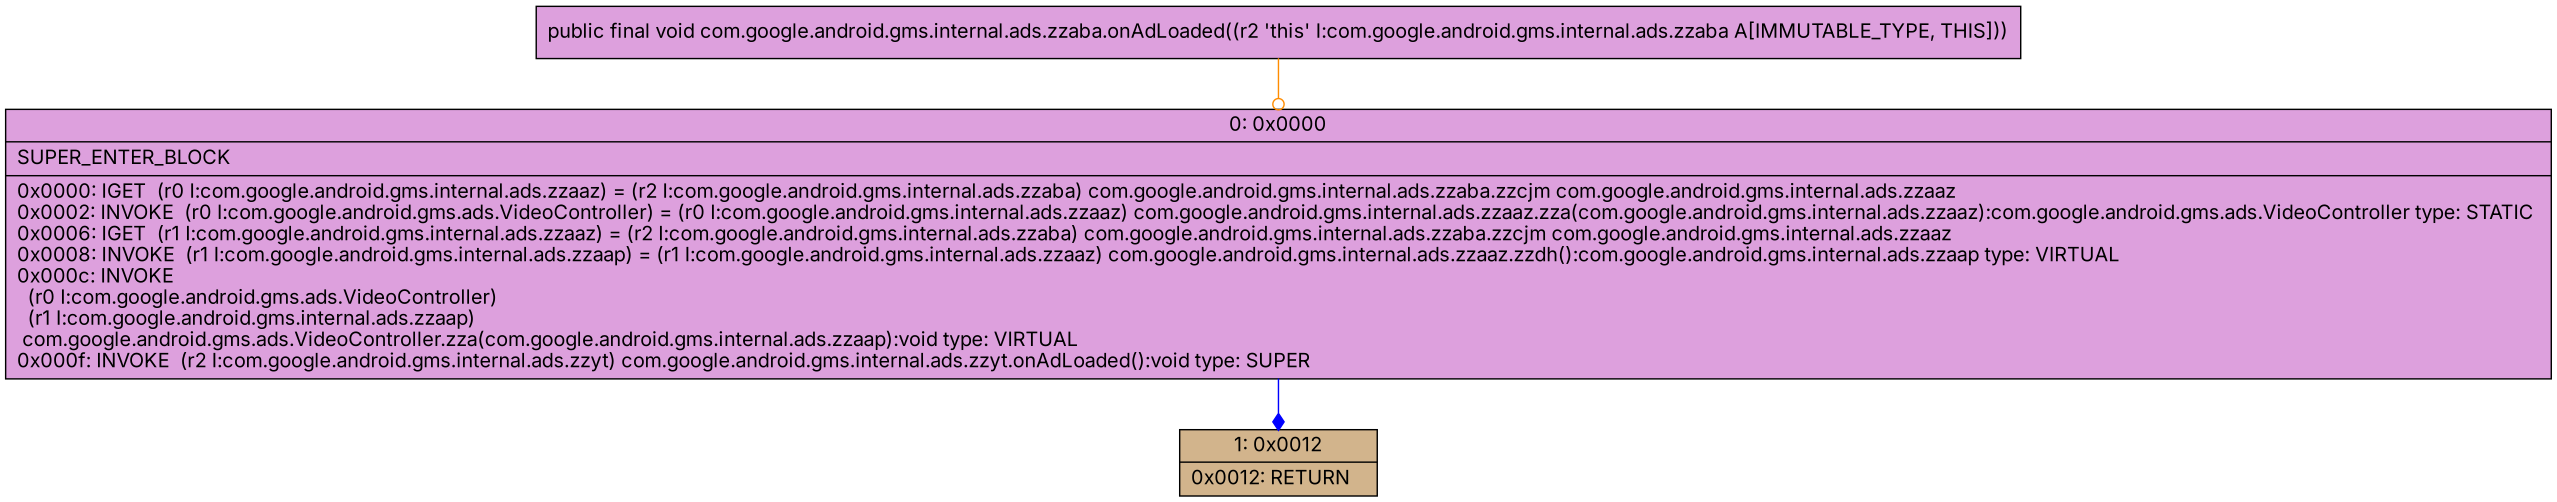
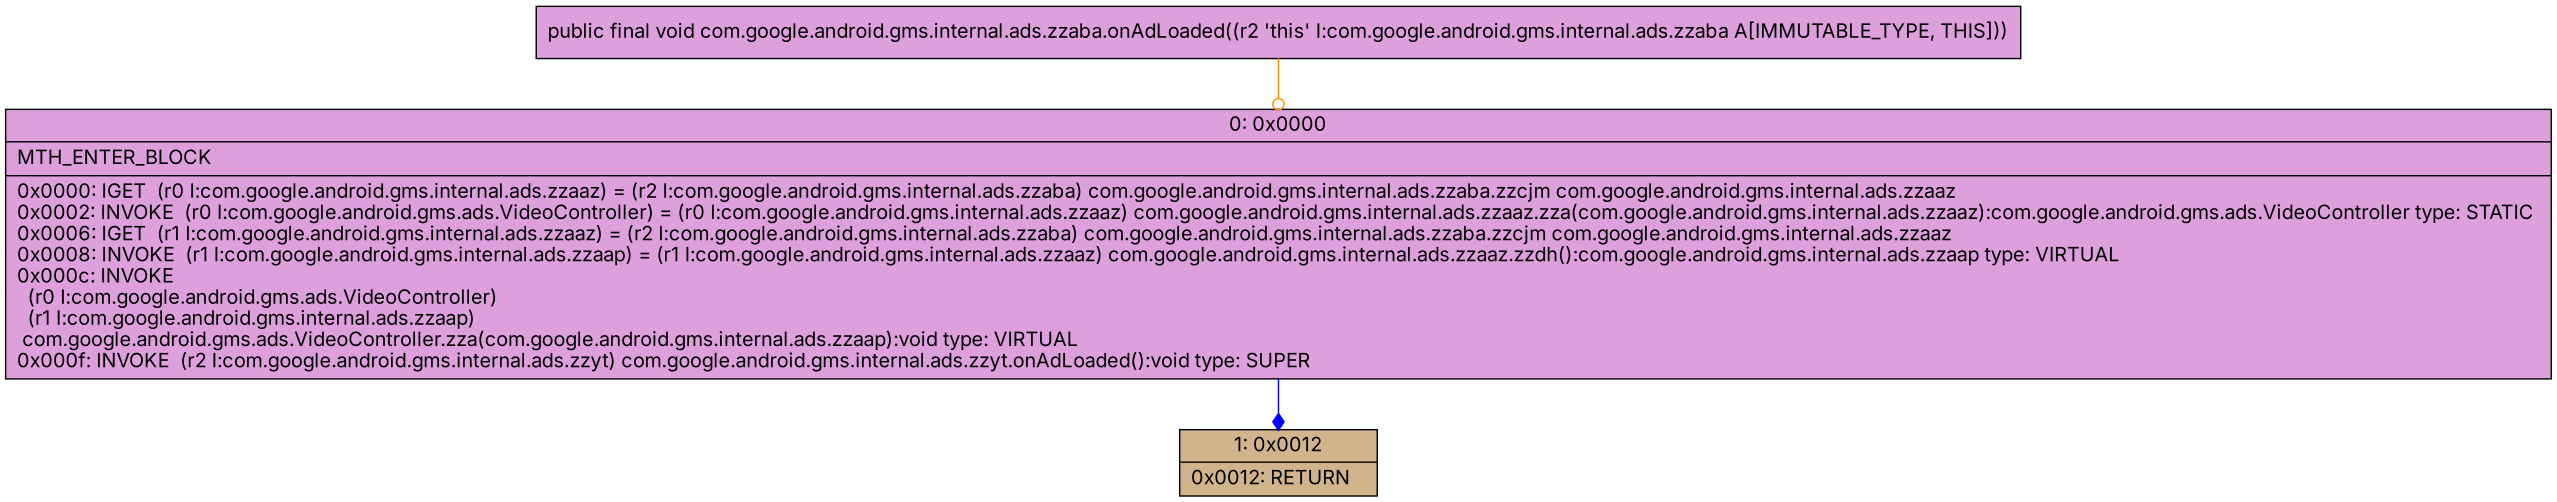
(124, 158) -> (115, 158)
